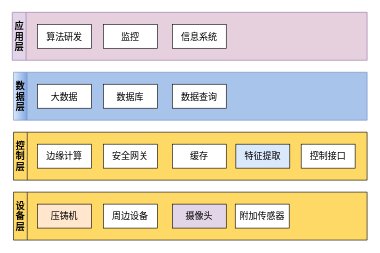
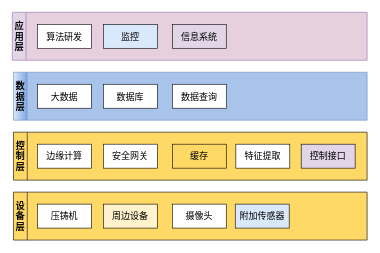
(131, 36) -> (131, 36)
(200, 36) -> (200, 36)
(200, 156) -> (200, 156)
(263, 156) -> (263, 156)
(329, 156) -> (329, 156)
(65, 216) -> (65, 216)
(131, 216) -> (131, 216)
(200, 216) -> (200, 216)
(263, 216) -> (263, 216)
